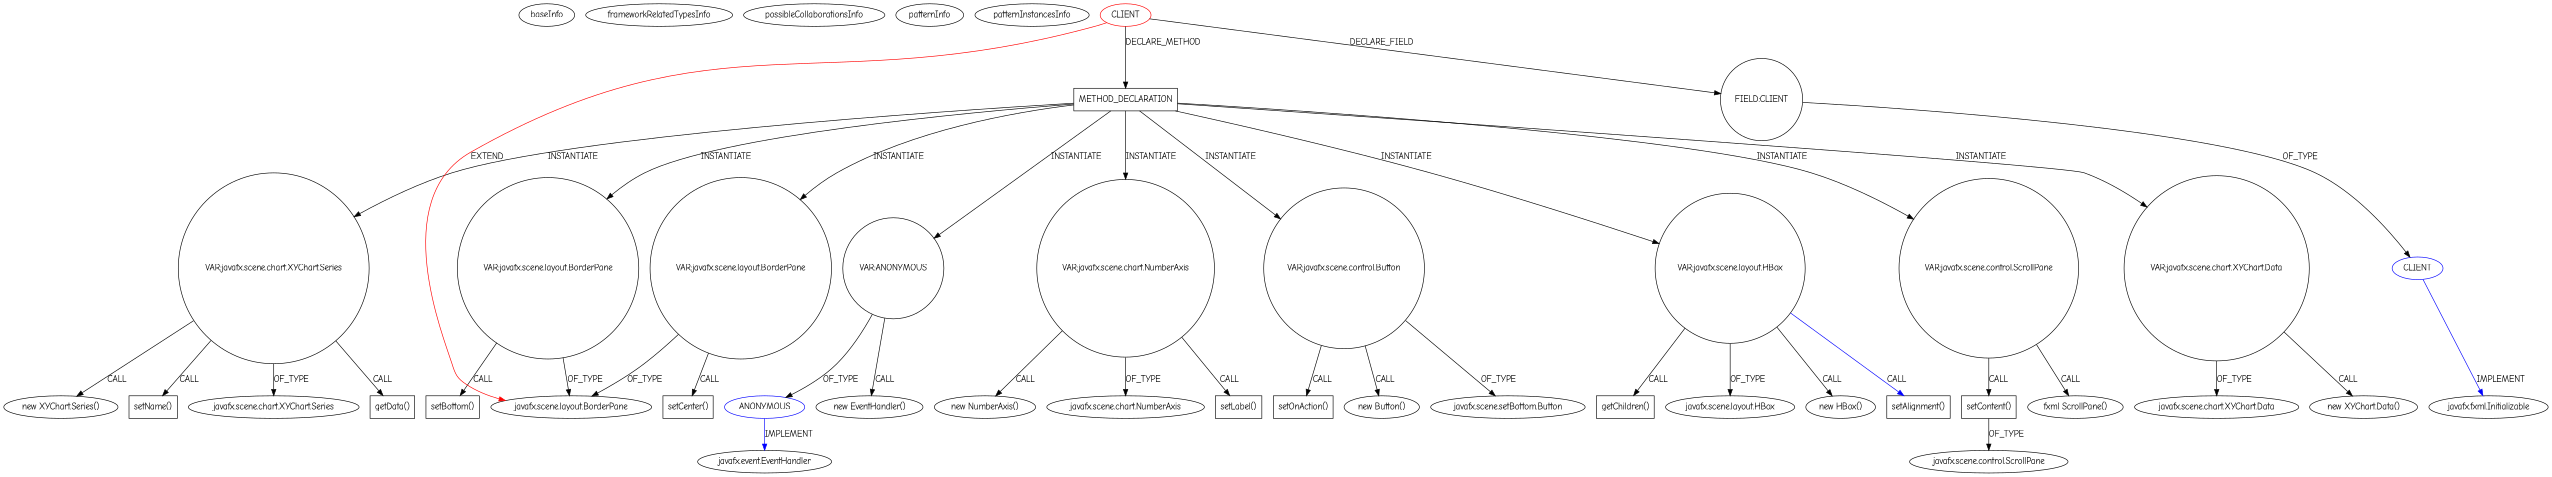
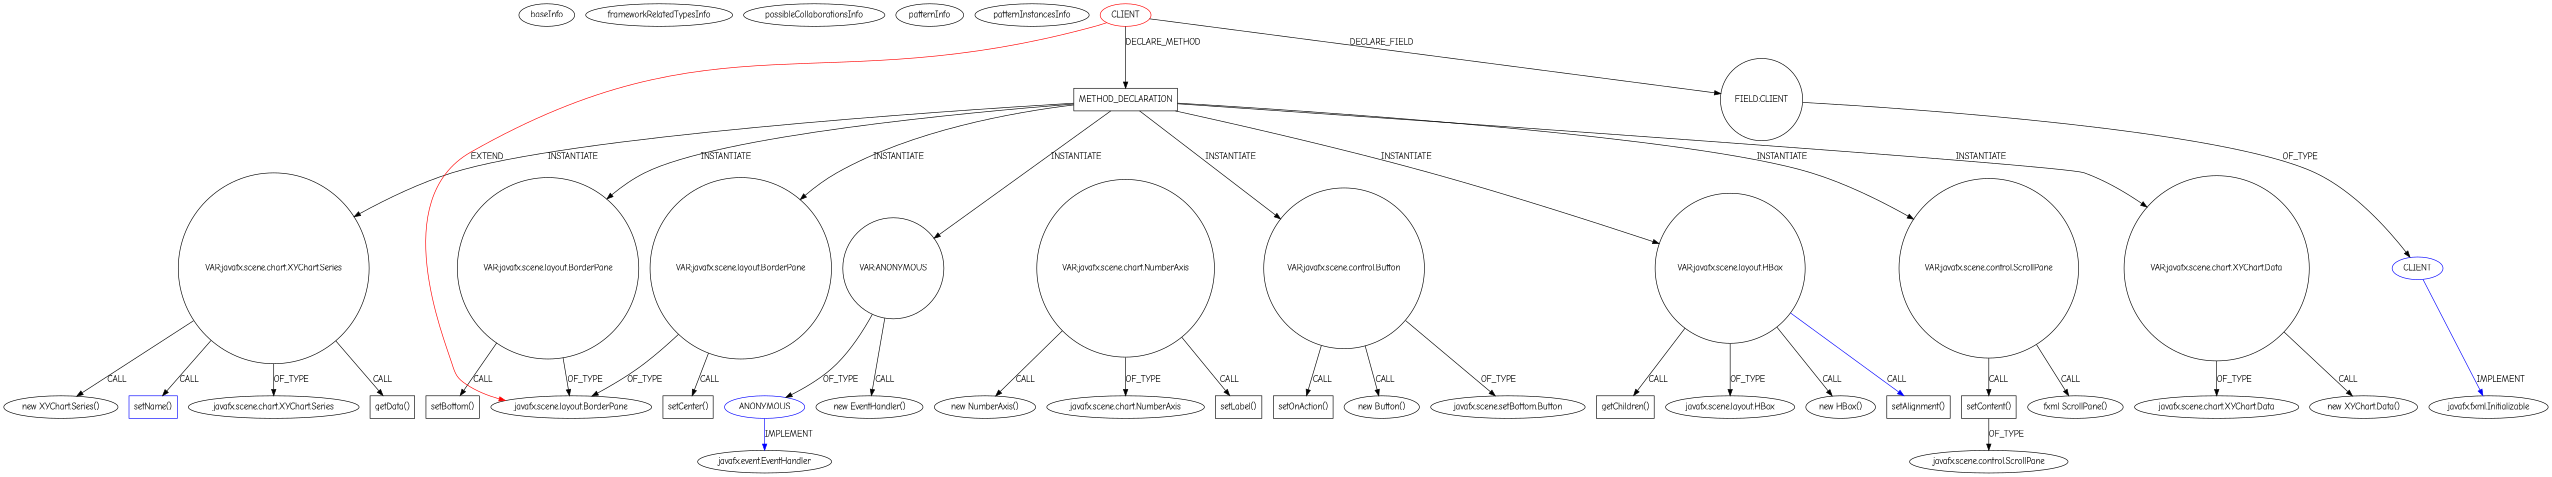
(1126, 142) -> none
(153, 407) -> (153, 407)
